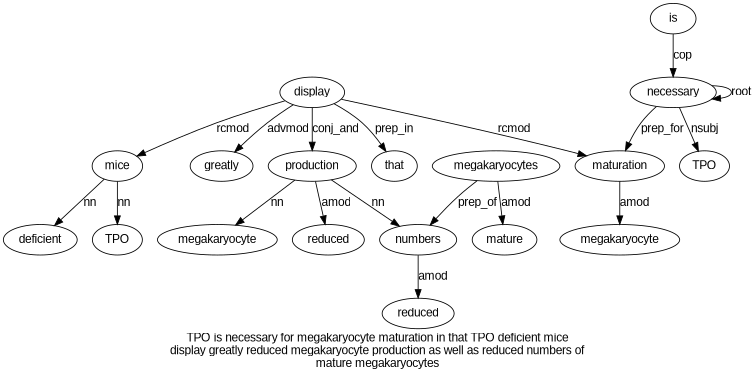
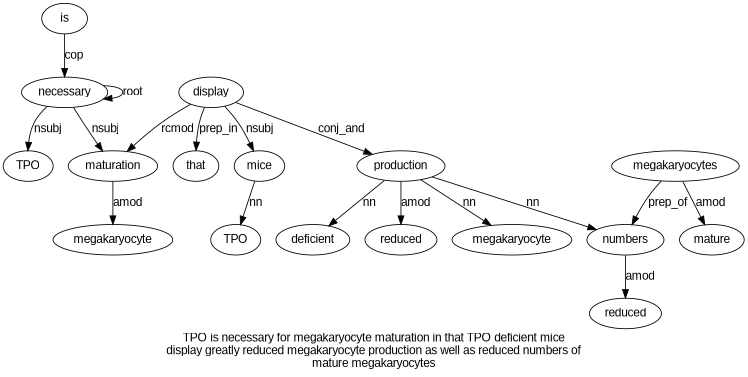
(233, 129) -> (260, 129)
(663, 129) -> (106, 129)
(222, 166) -> none
(83, 199) -> (360, 200)
